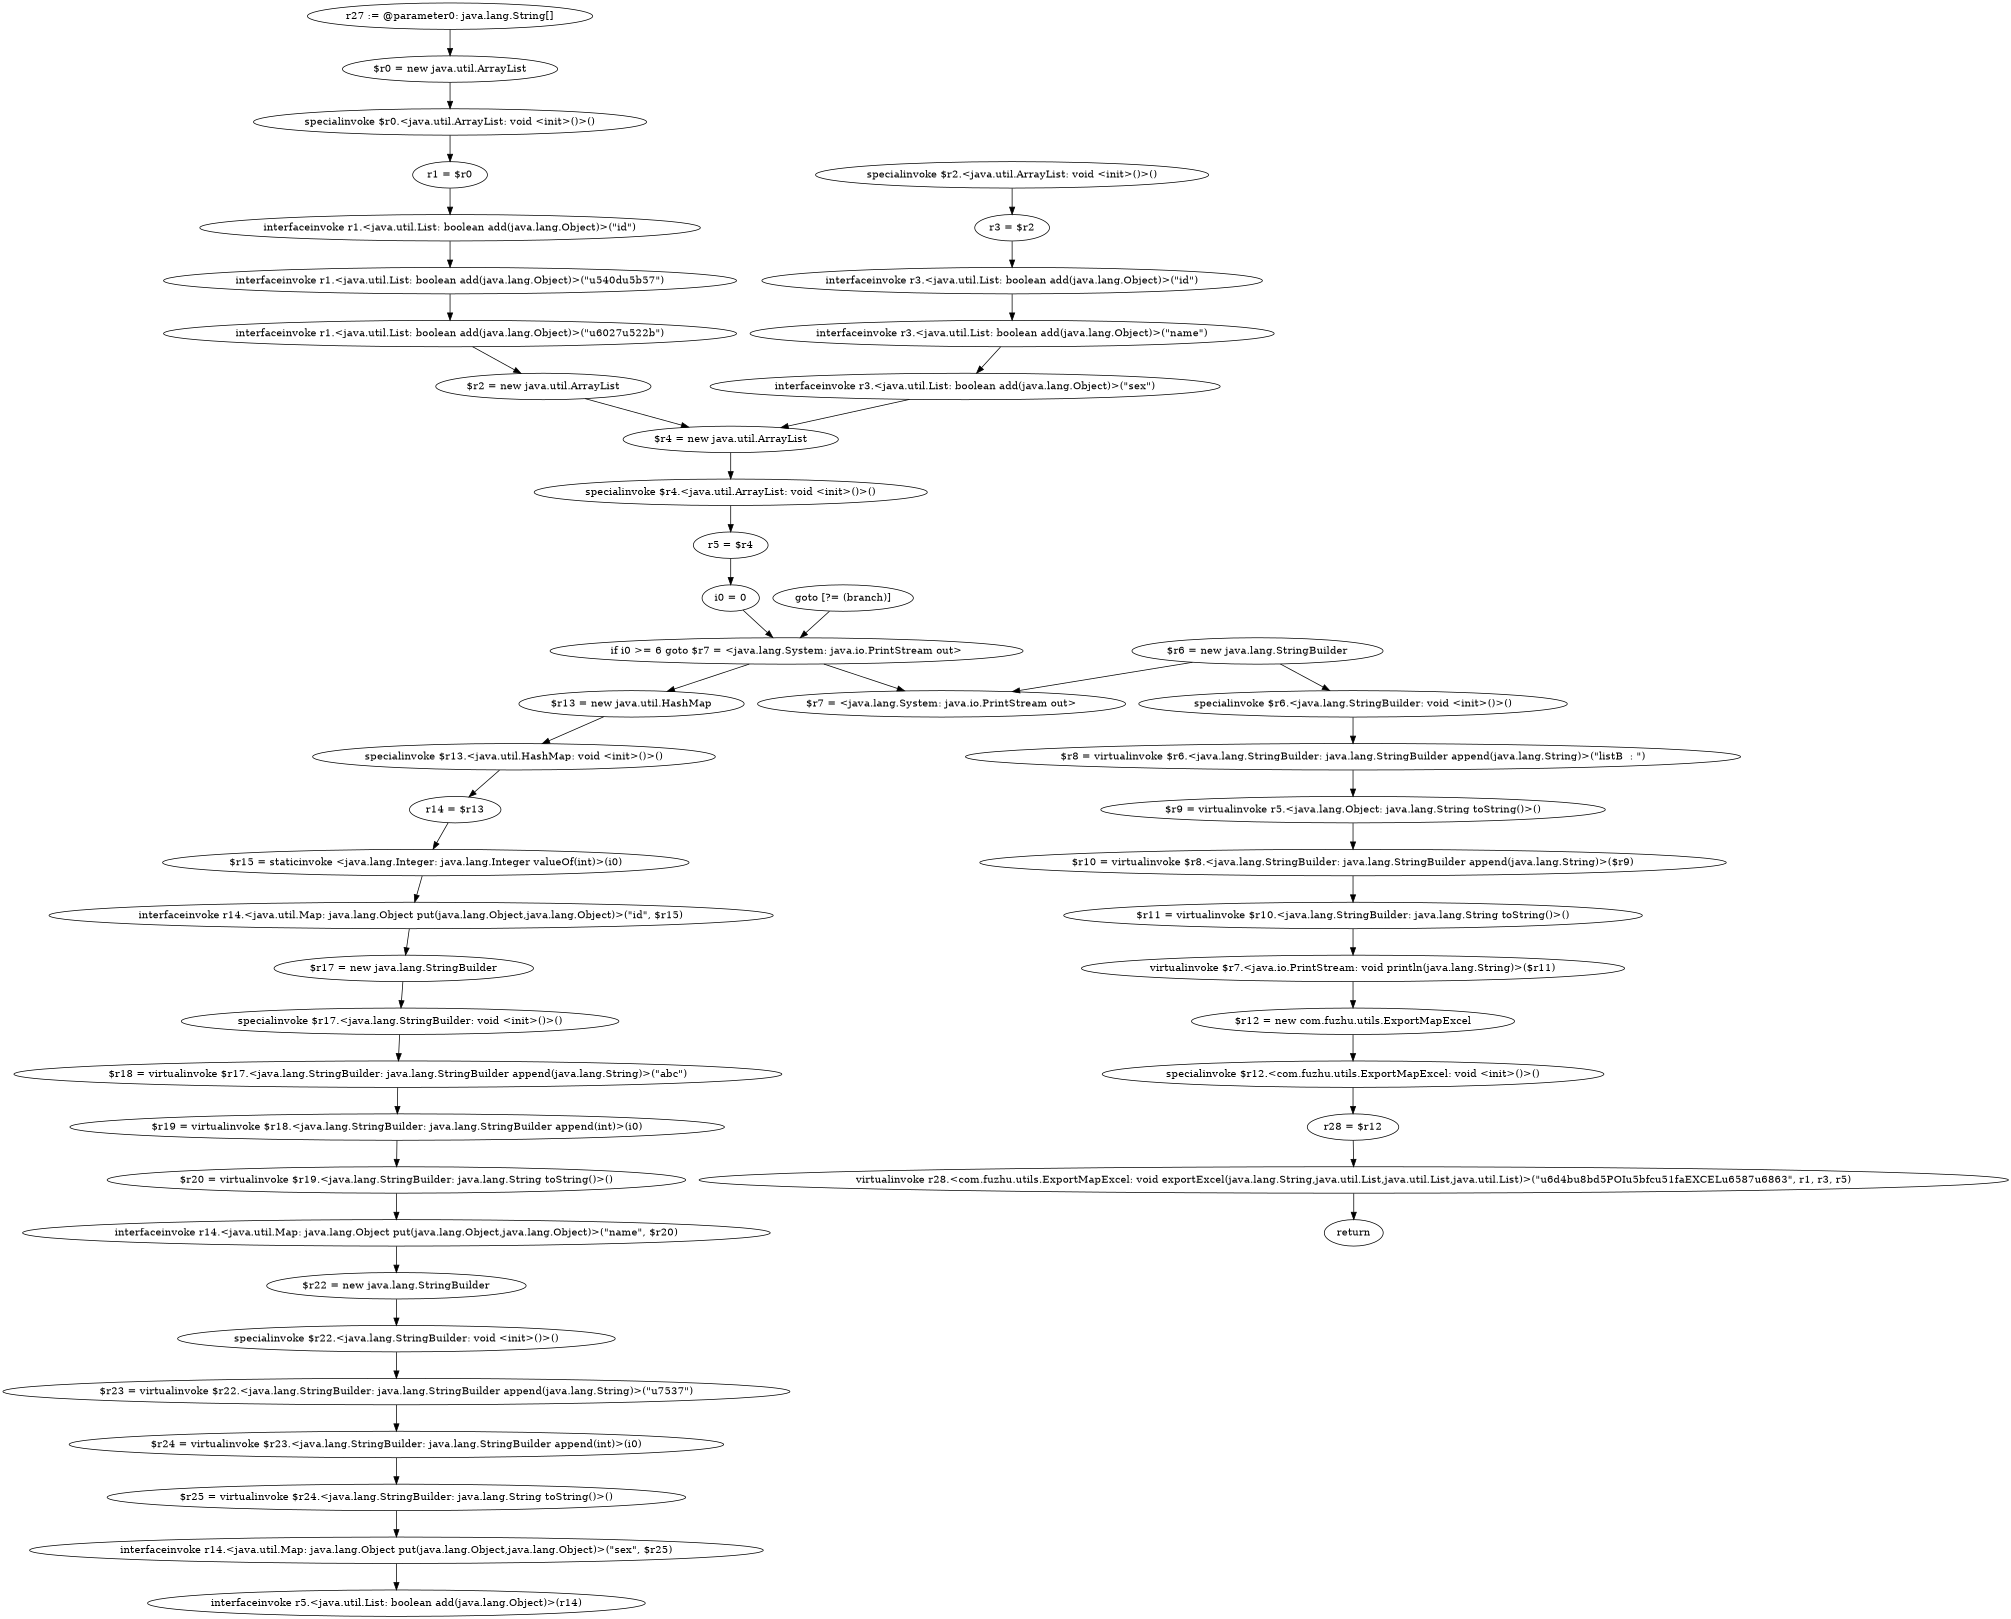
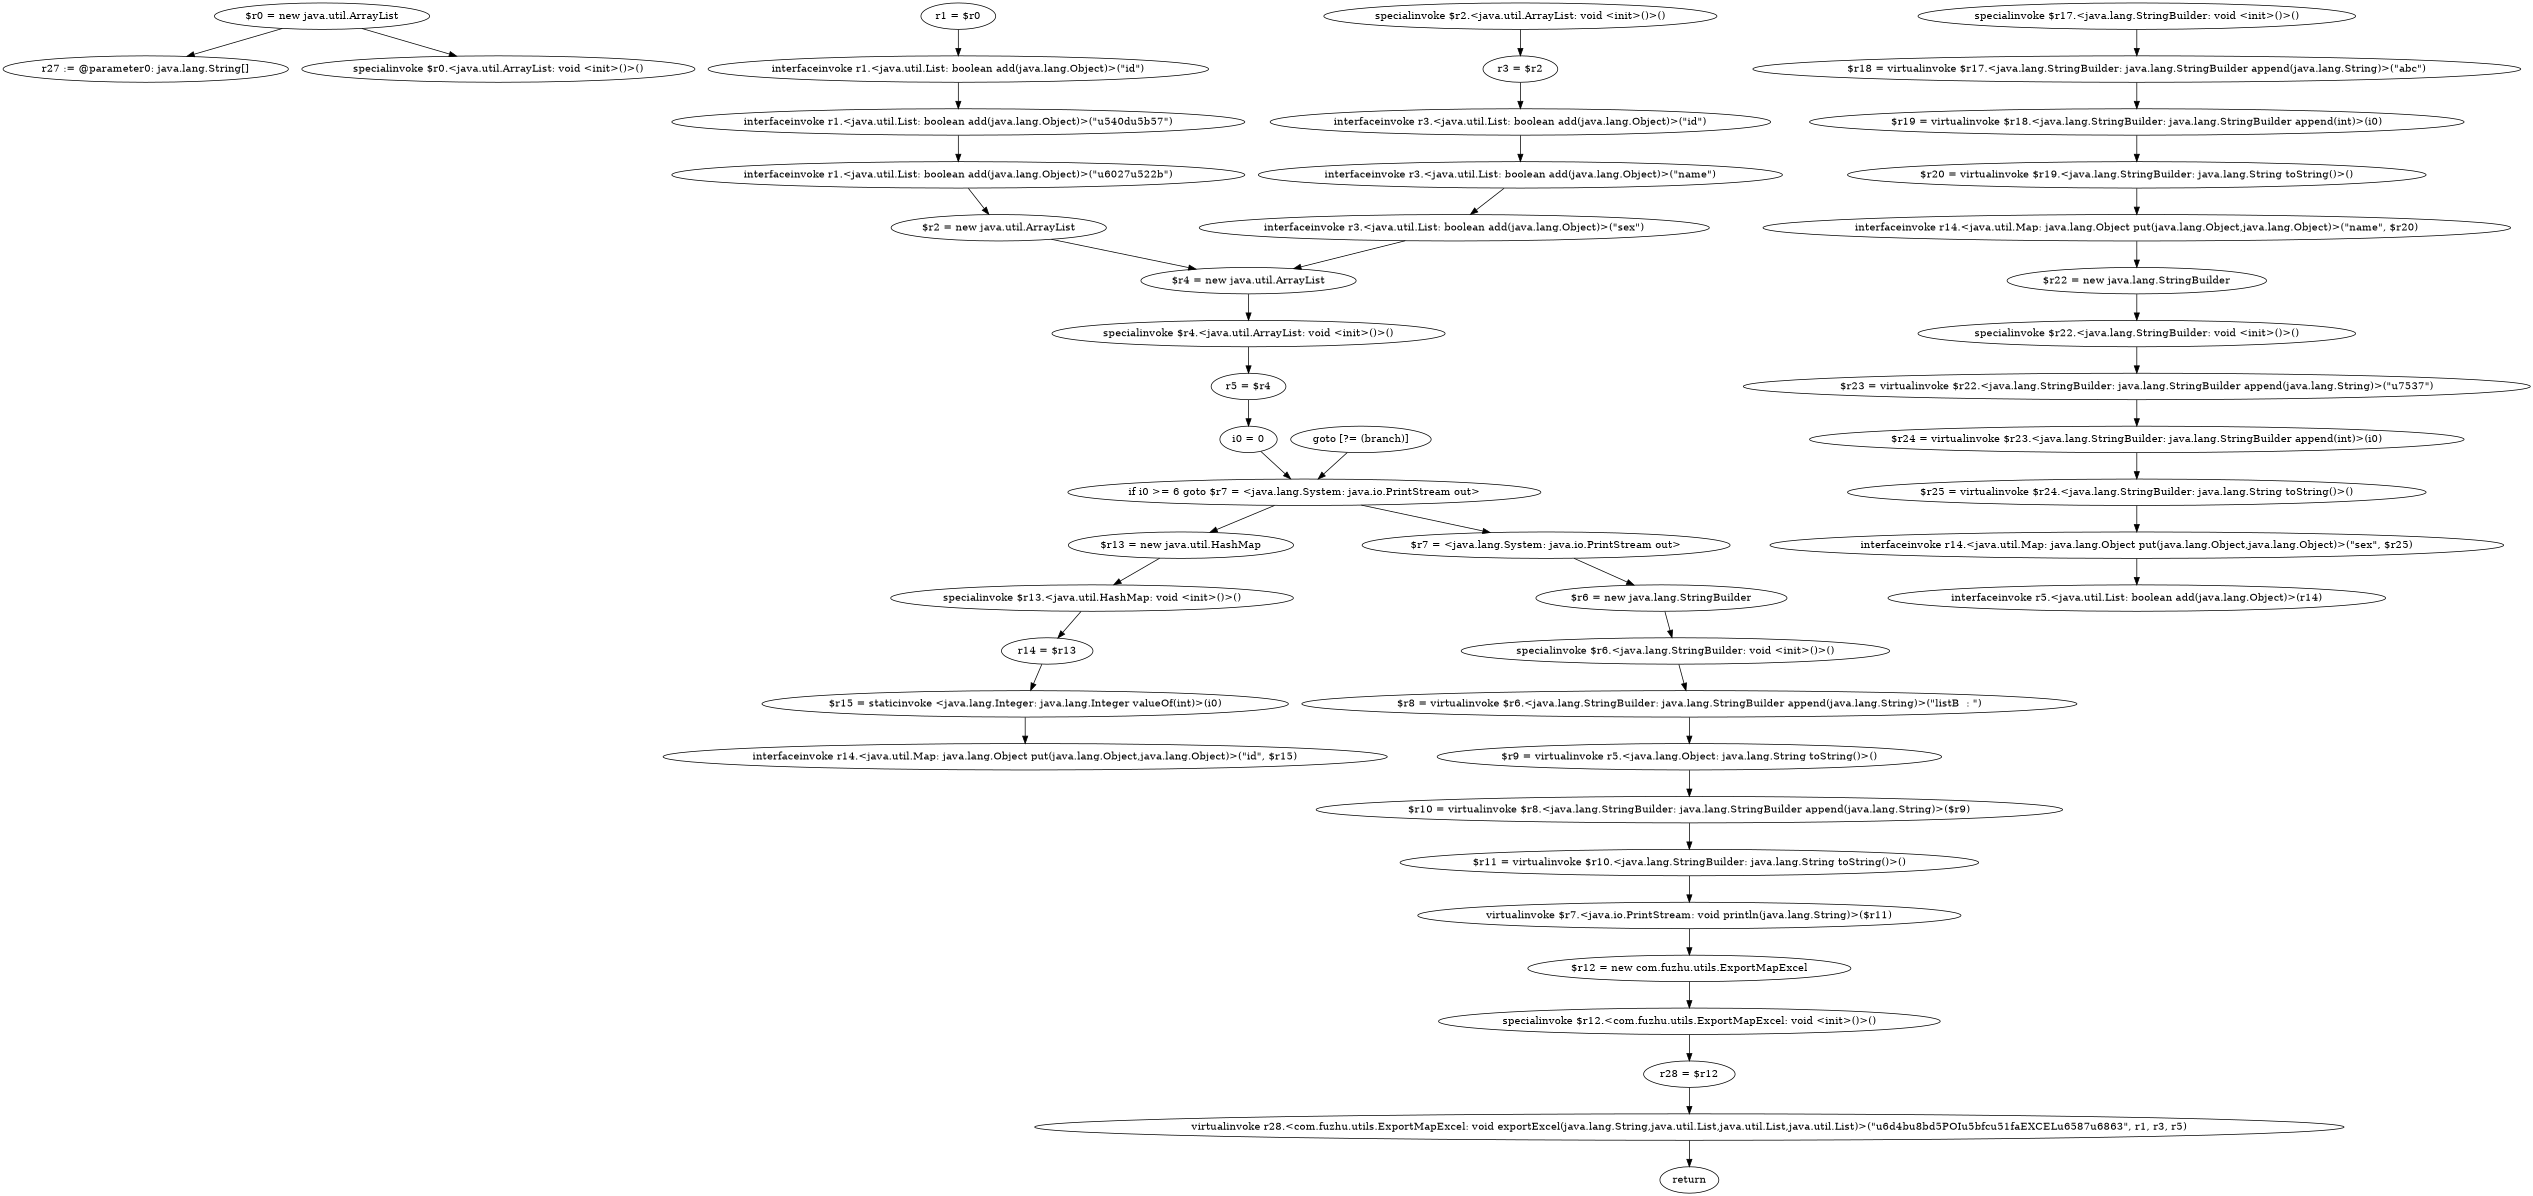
(450, 39) -> (238, 41)
(450, 145) -> none
(1106, 676) -> (1601, 570)
(404, 968) -> none
